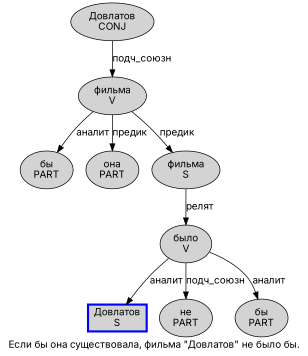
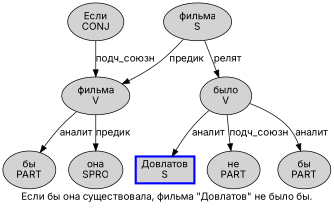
(112, 22) -> (96, 22)
(151, 128) -> (158, 63)
(112, 170) -> (96, 170)
